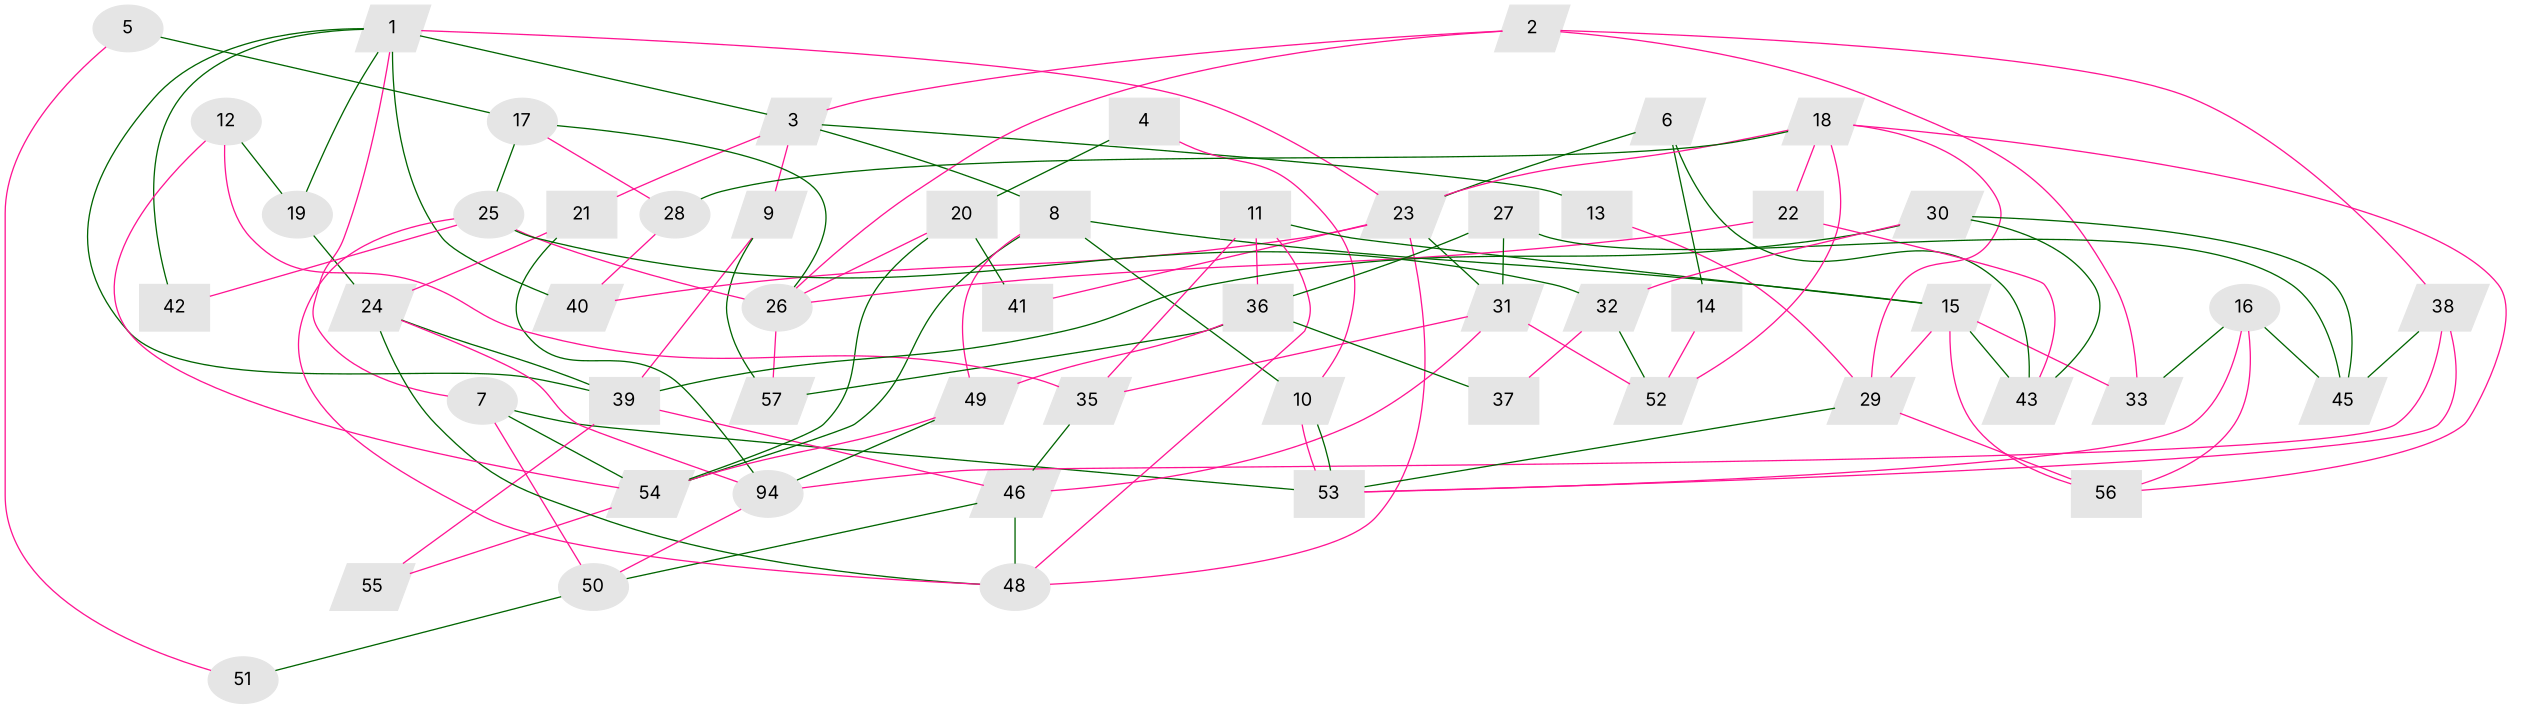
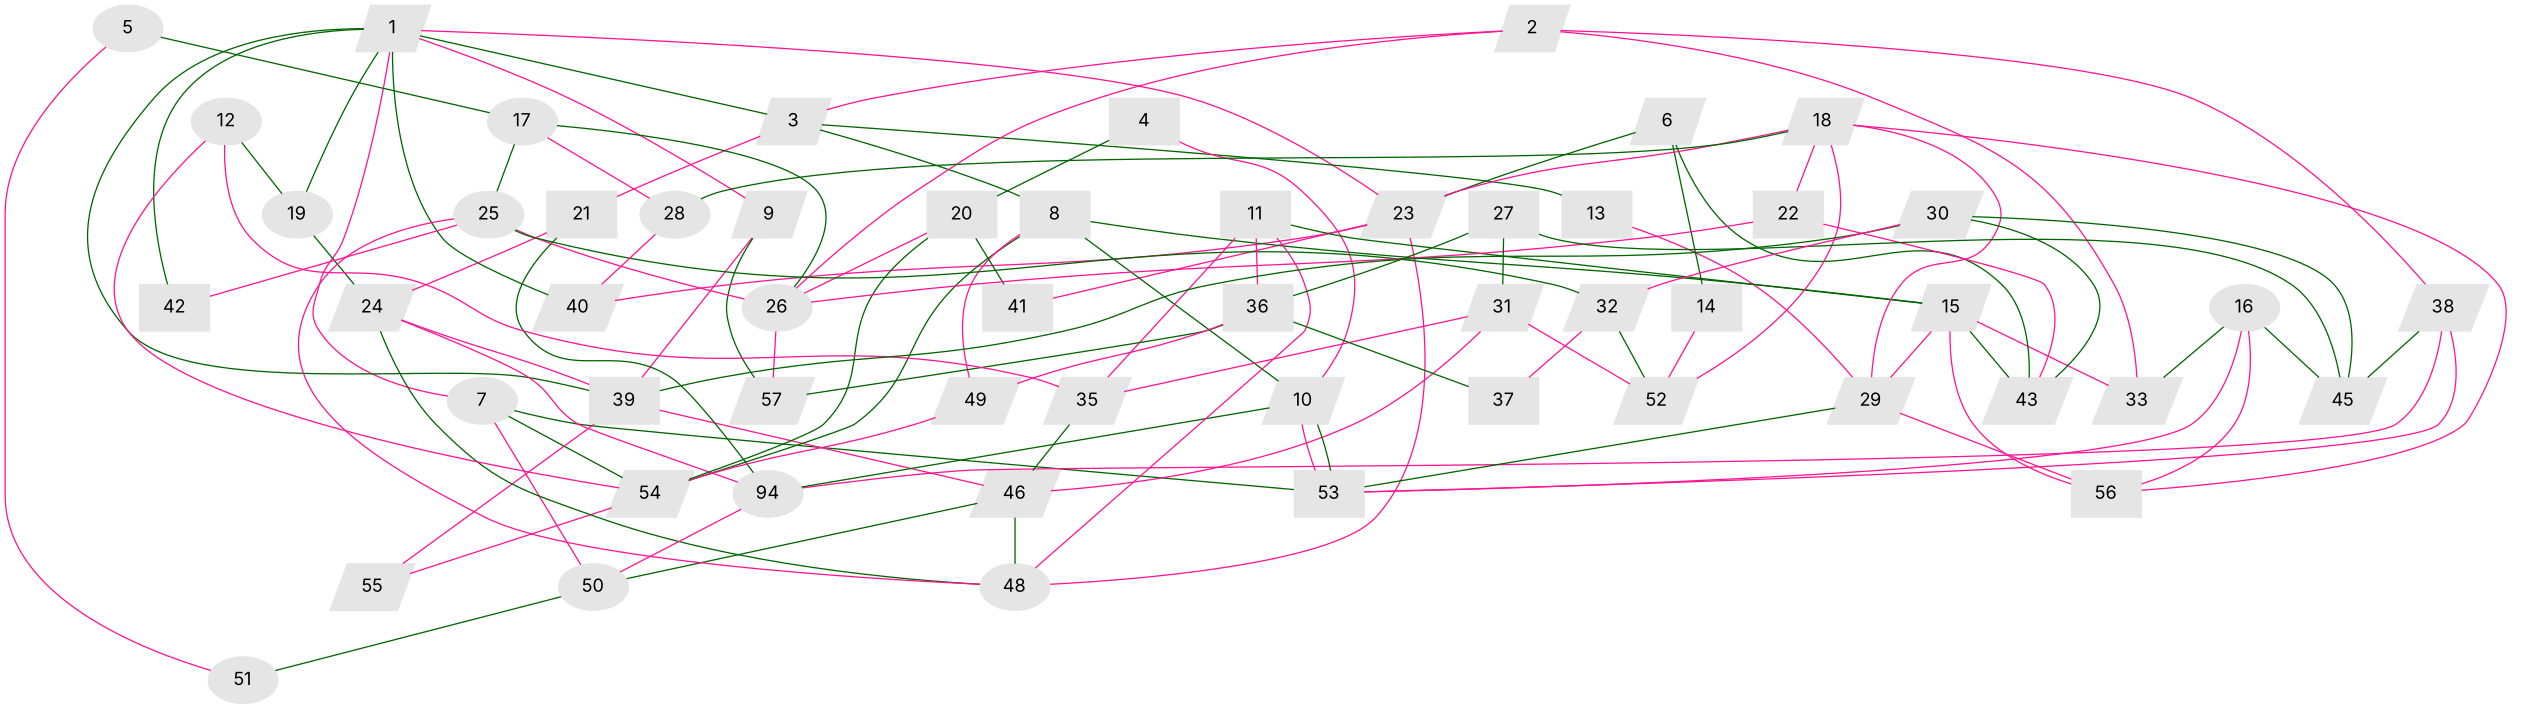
(784, 160) -> (588, 107)
(1454, 261) -> none
(500, 353) -> (500, 353)
(880, 444) -> (1035, 447)
